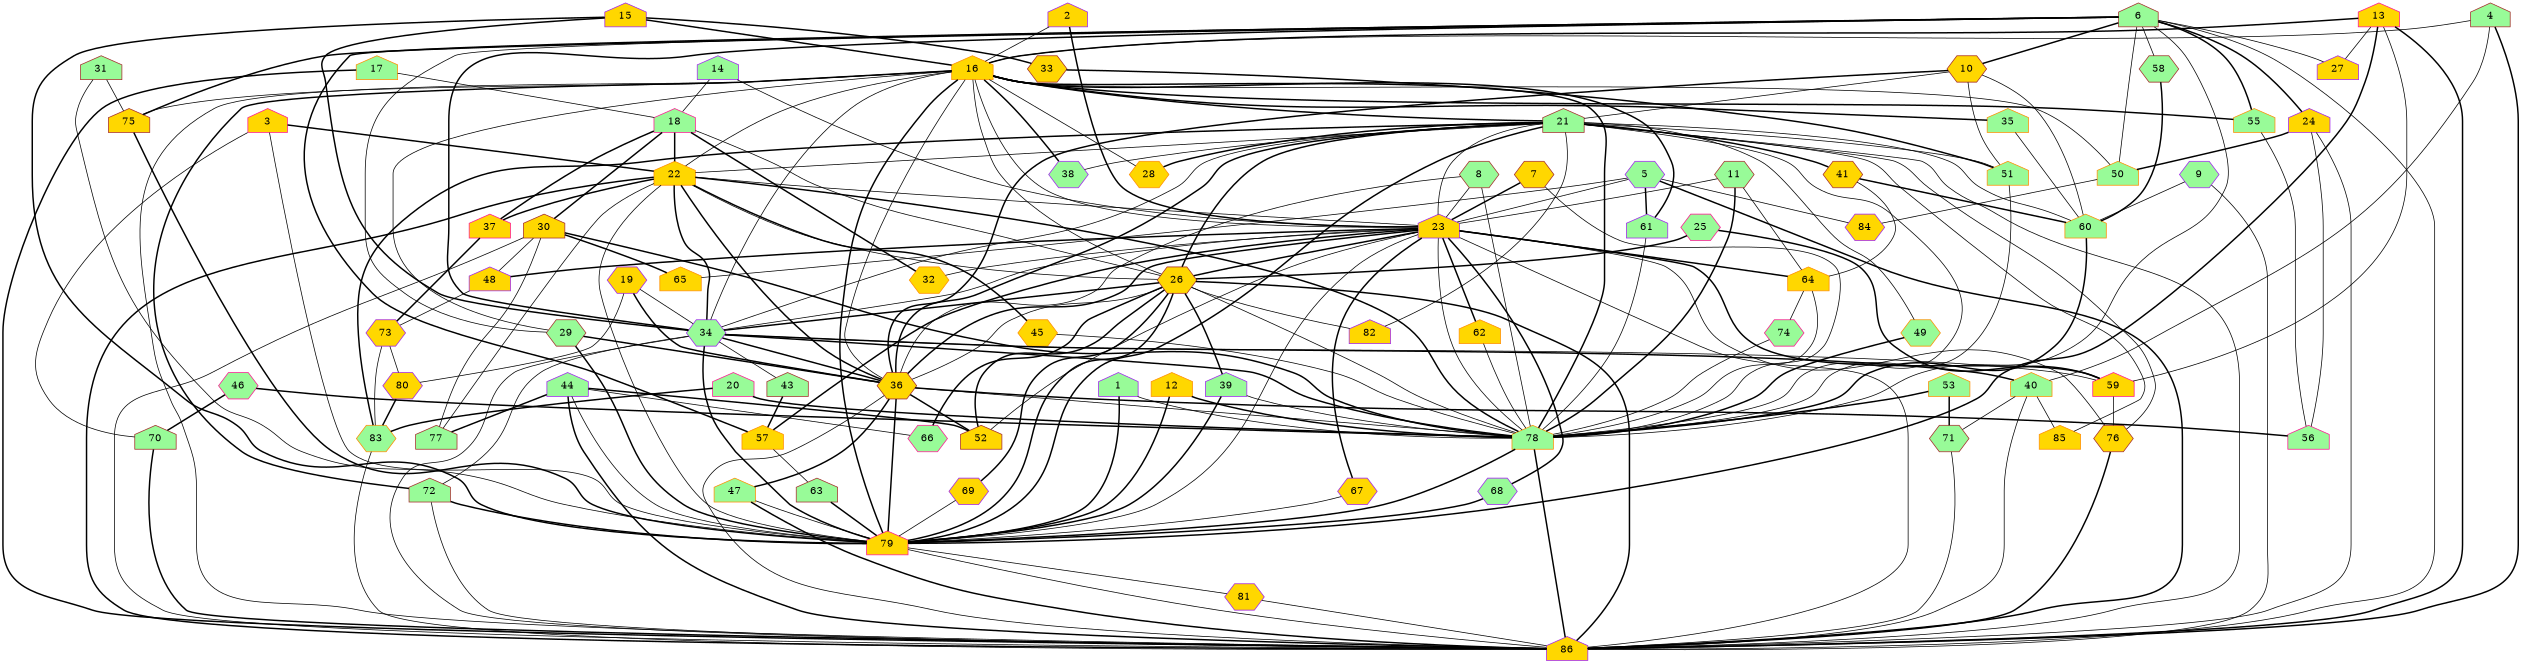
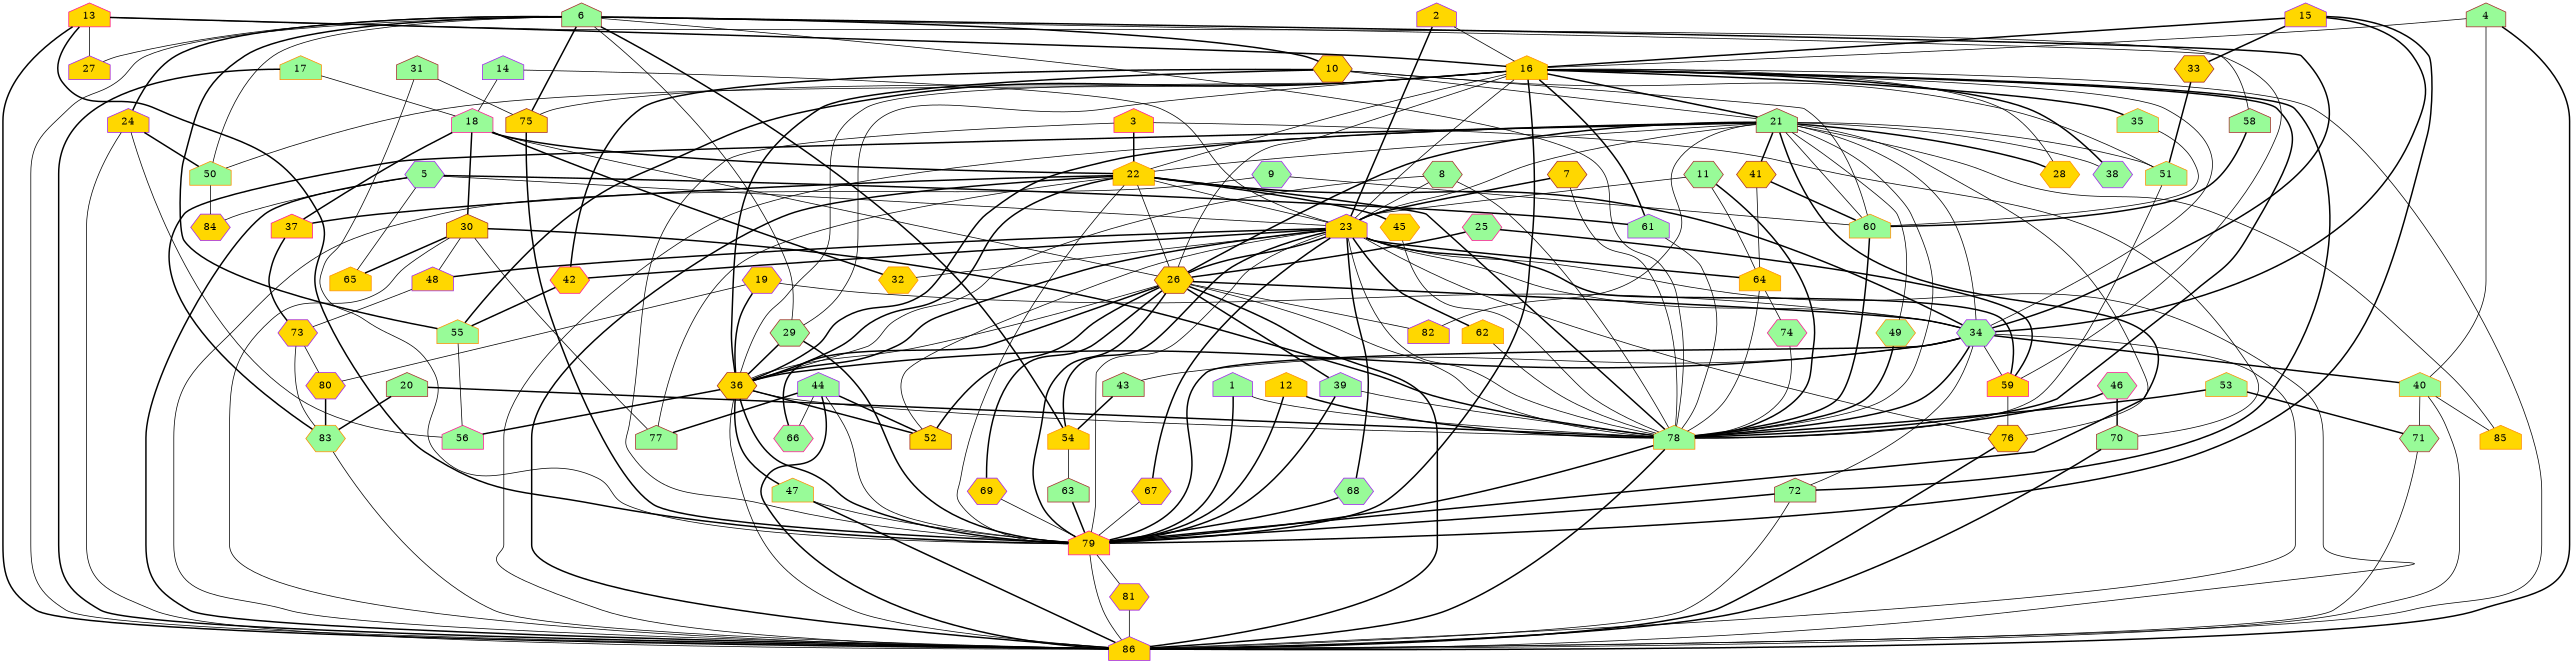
(2159, 69) -> (2250, 122)
none -> (570, 280)
(733, 386) -> (407, 386)
(763, 439) -> (1068, 439)
